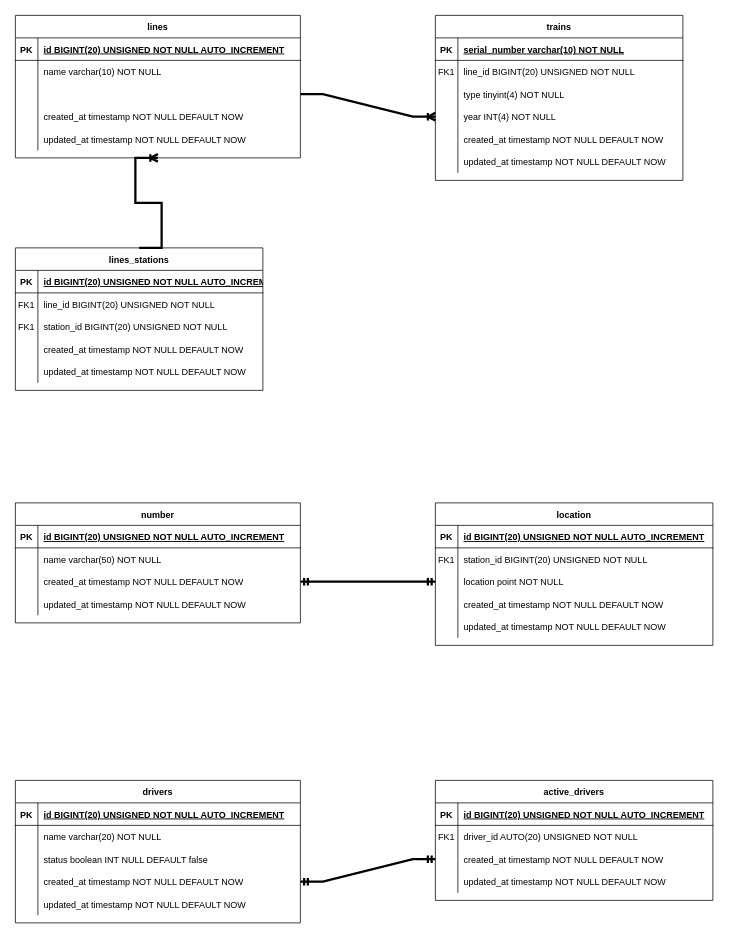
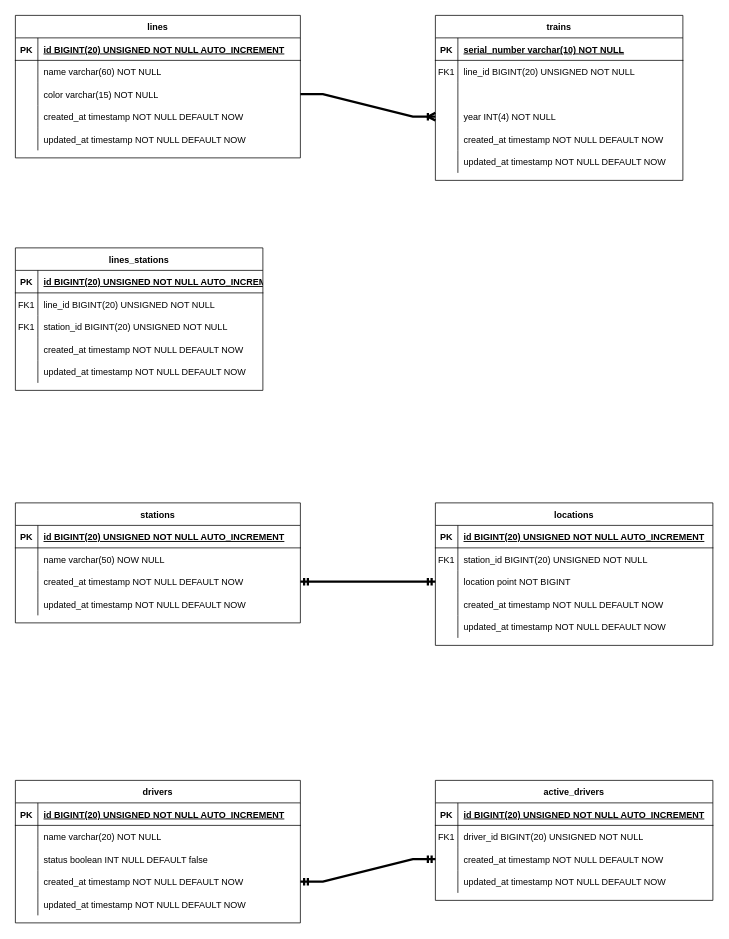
(103, 72) -> (103, 72)
none -> (169, 94)
(570, 94) -> none
(161, 203) -> none
(158, 515) -> (158, 515)
(574, 515) -> (574, 515)
(103, 560) -> (103, 560)
(514, 582) -> (519, 582)
(547, 837) -> (552, 837)
